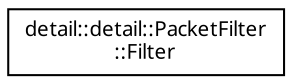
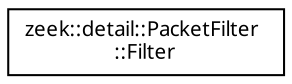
(146, 42) -> (146, 42)
